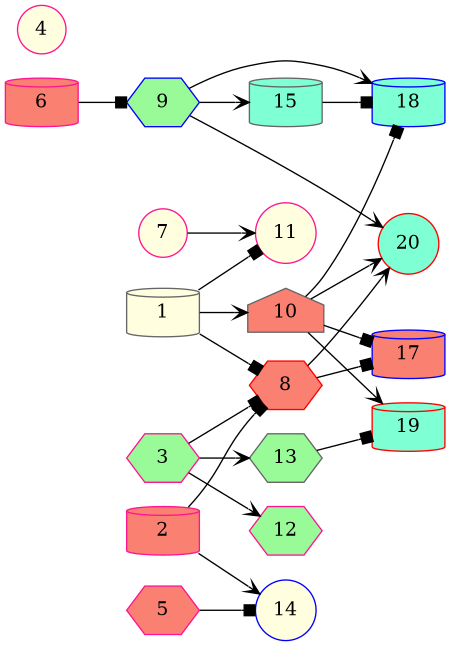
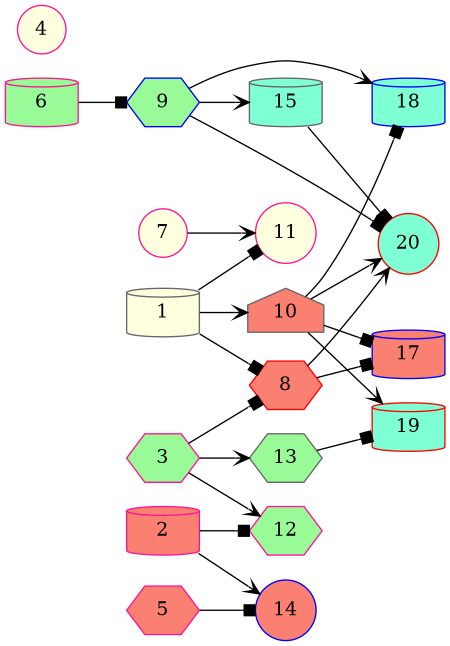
(42, 102) -> (42, 102)
(340, 102) -> (343, 169)
(282, 166) -> (282, 166)
(217, 469) -> (218, 531)
(286, 610) -> (286, 610)
